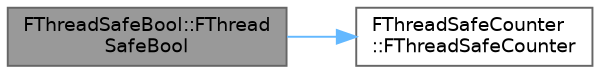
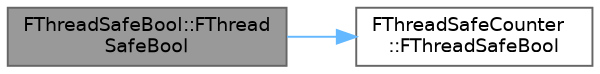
(474, 37) -> (474, 37)
